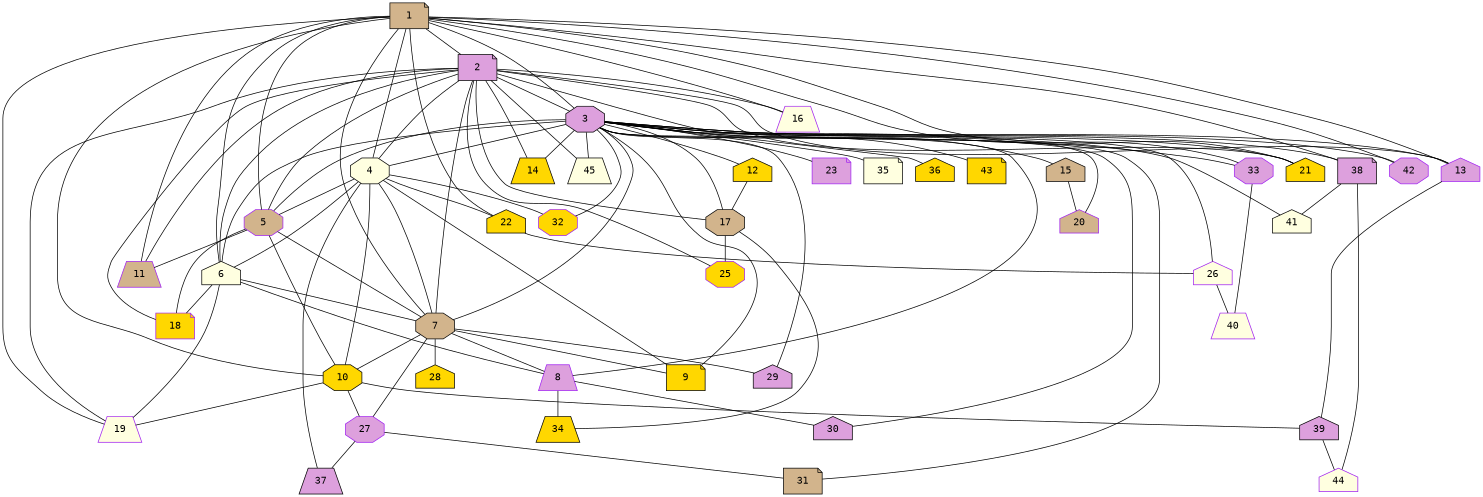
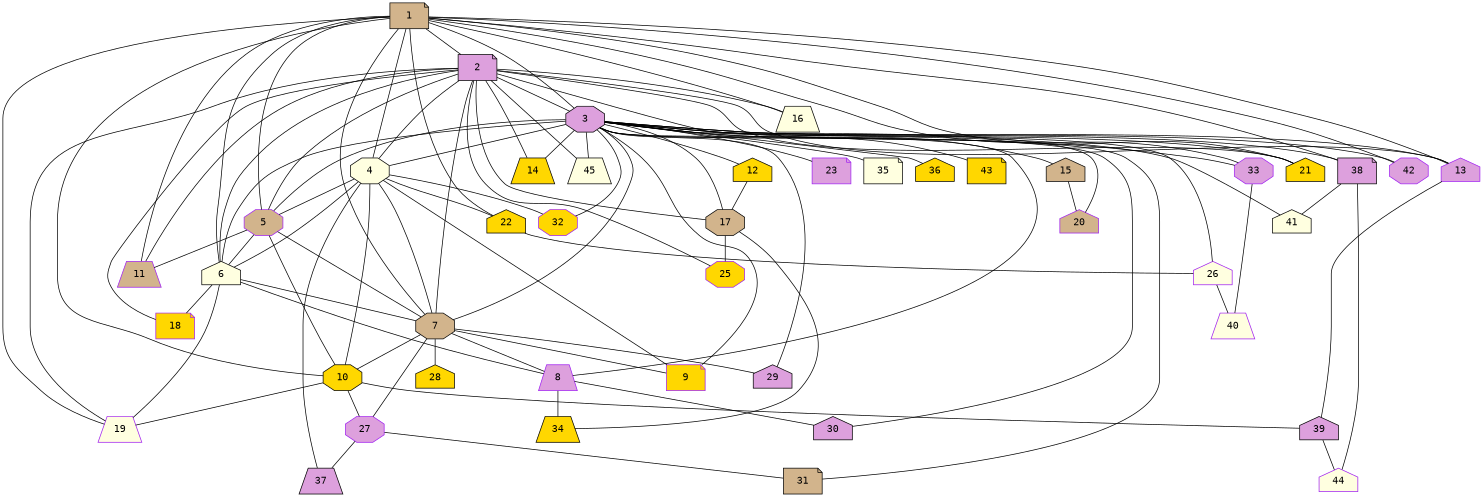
(798, 119) -> (798, 119)
(197, 260) -> (241, 250)
(686, 378) -> (686, 378)
